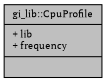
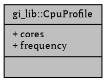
(22, 34) -> (29, 34)
